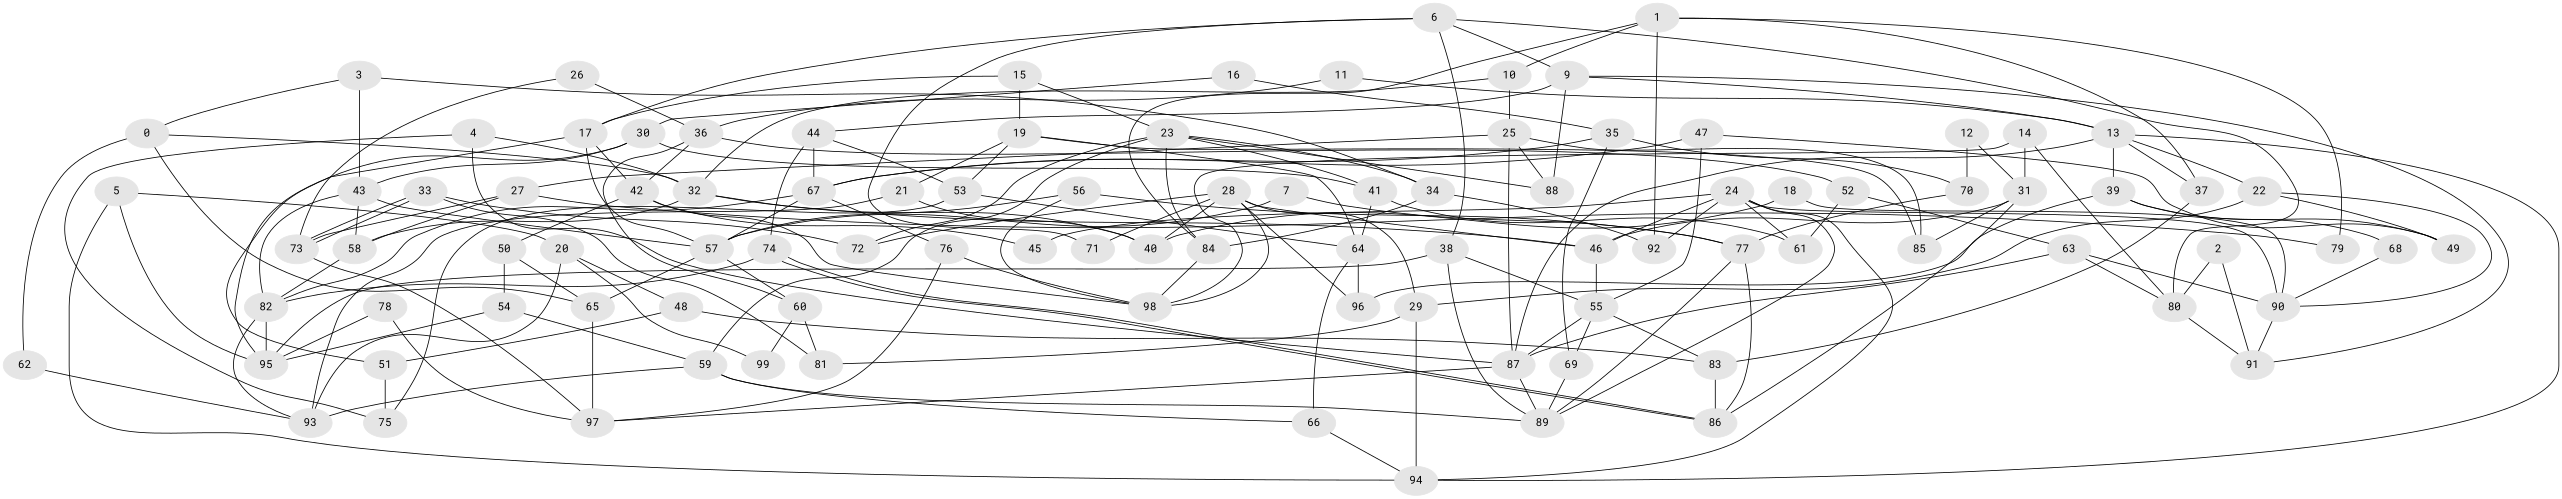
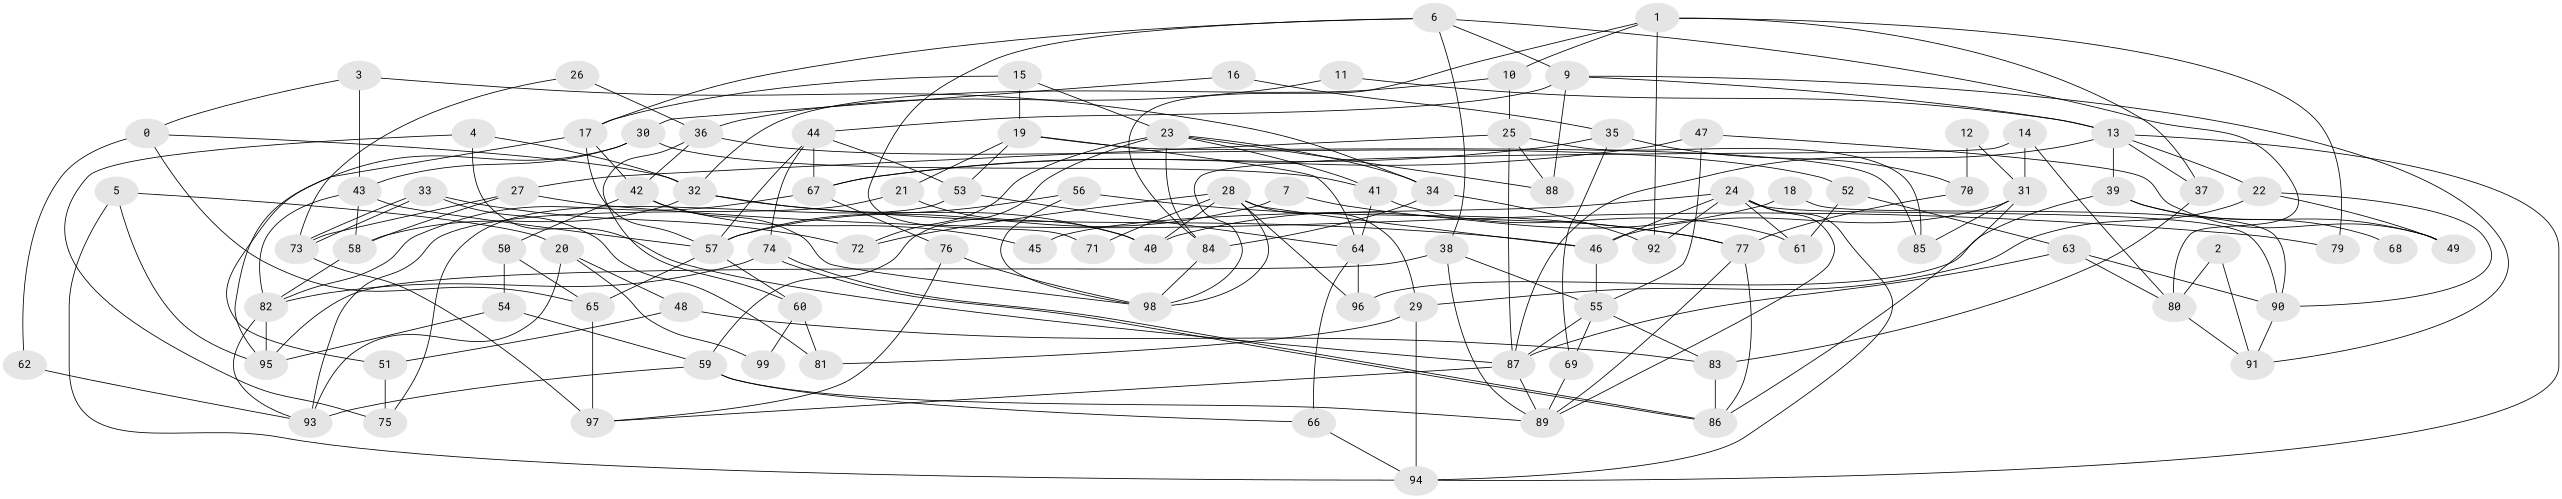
(763, 220) -> (760, 190)
(2337, 278) -> none
(385, 307) -> none
